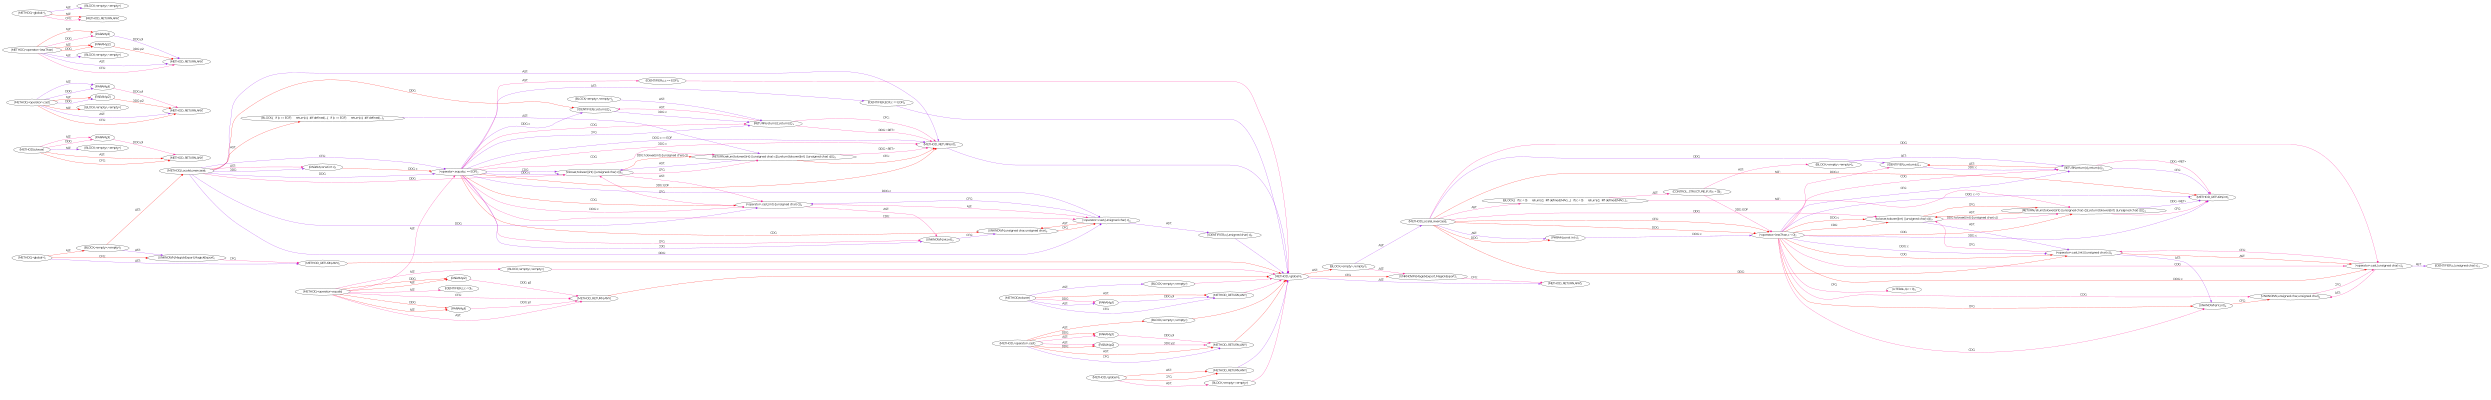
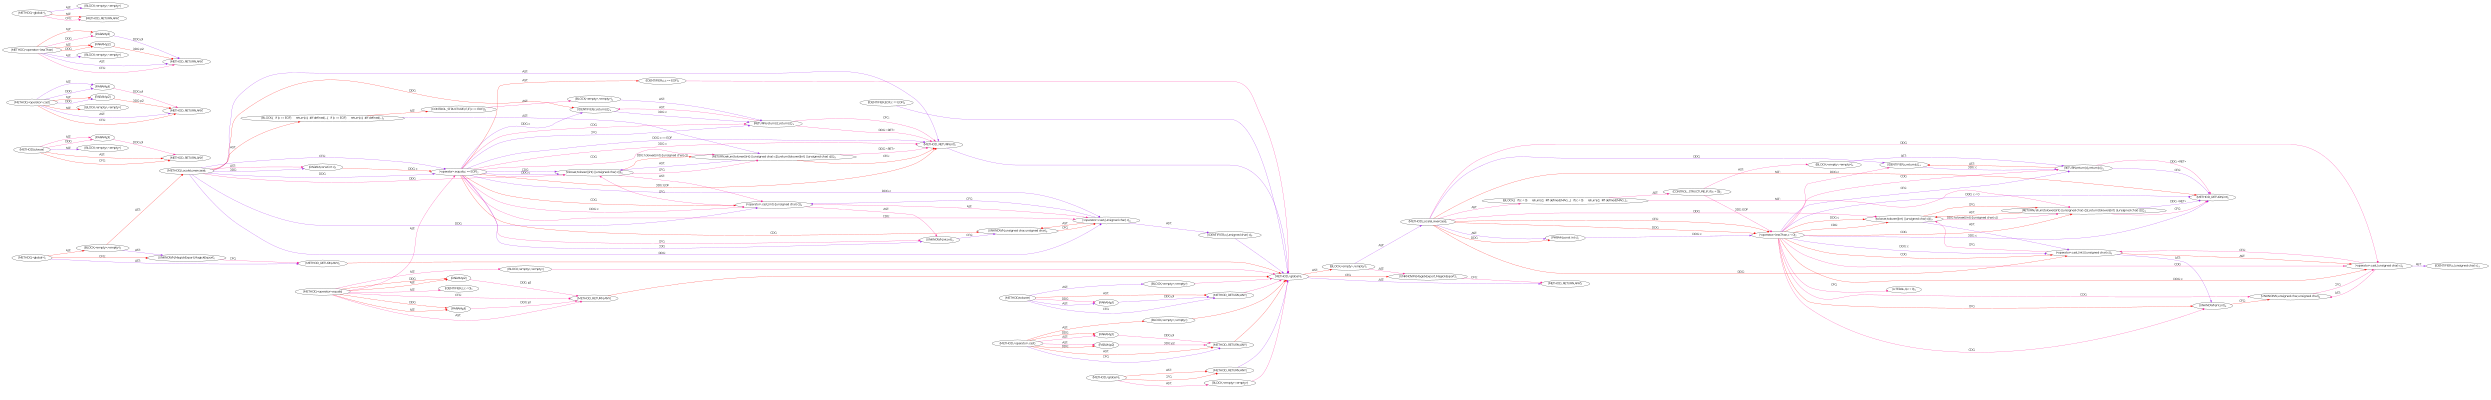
(521, 83) -> (521, 83)
(640, 88) -> none
none -> (459, 109)
